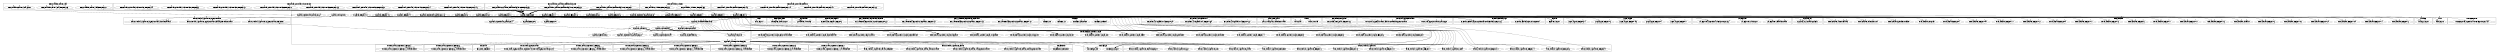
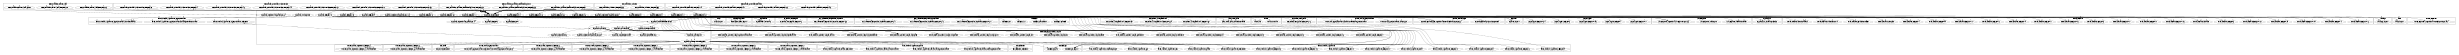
(183, 8) -> none
(673, 15) -> (635, 15)
